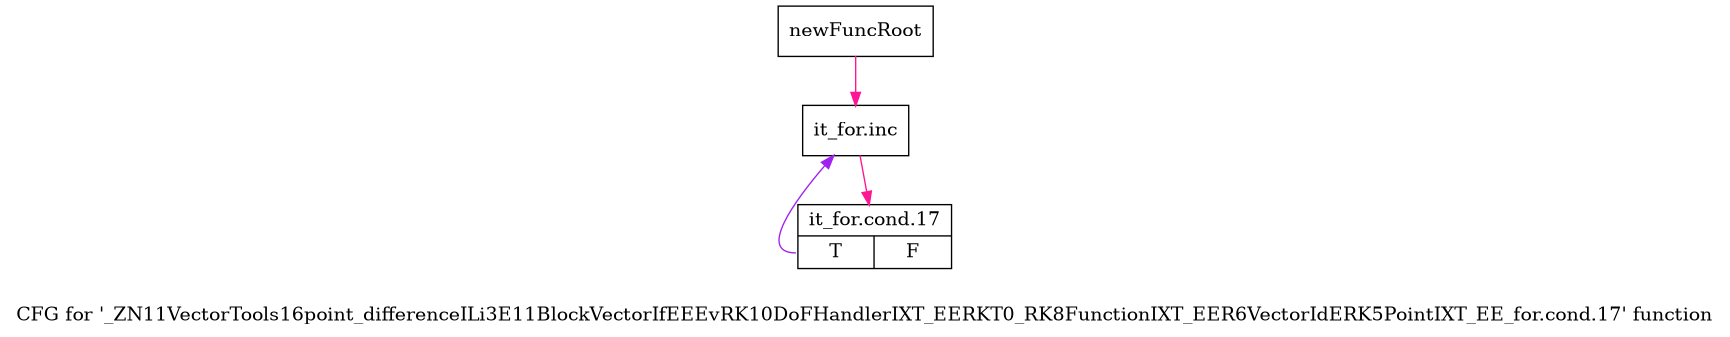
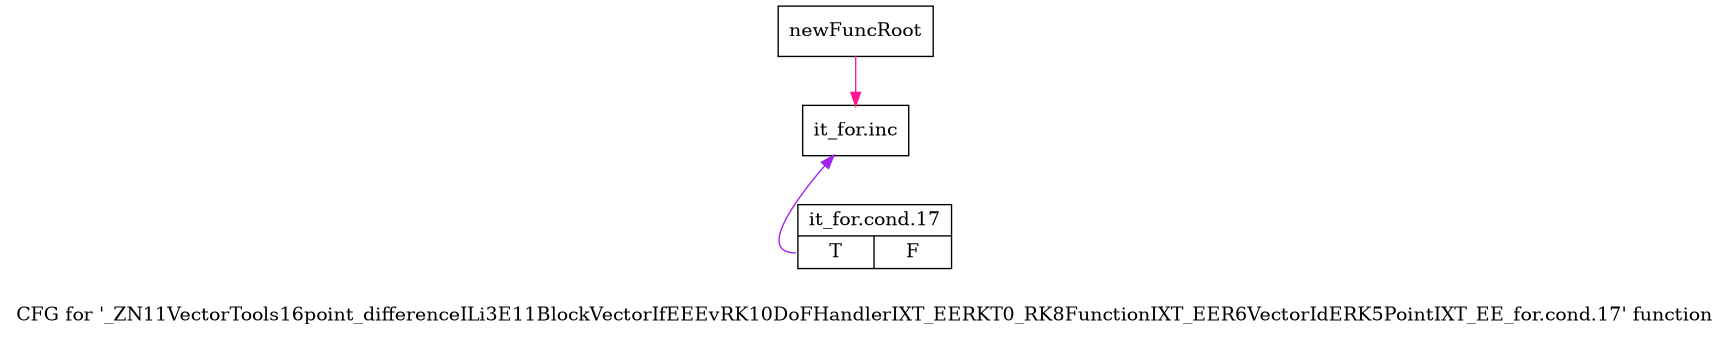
(863, 173) -> none
